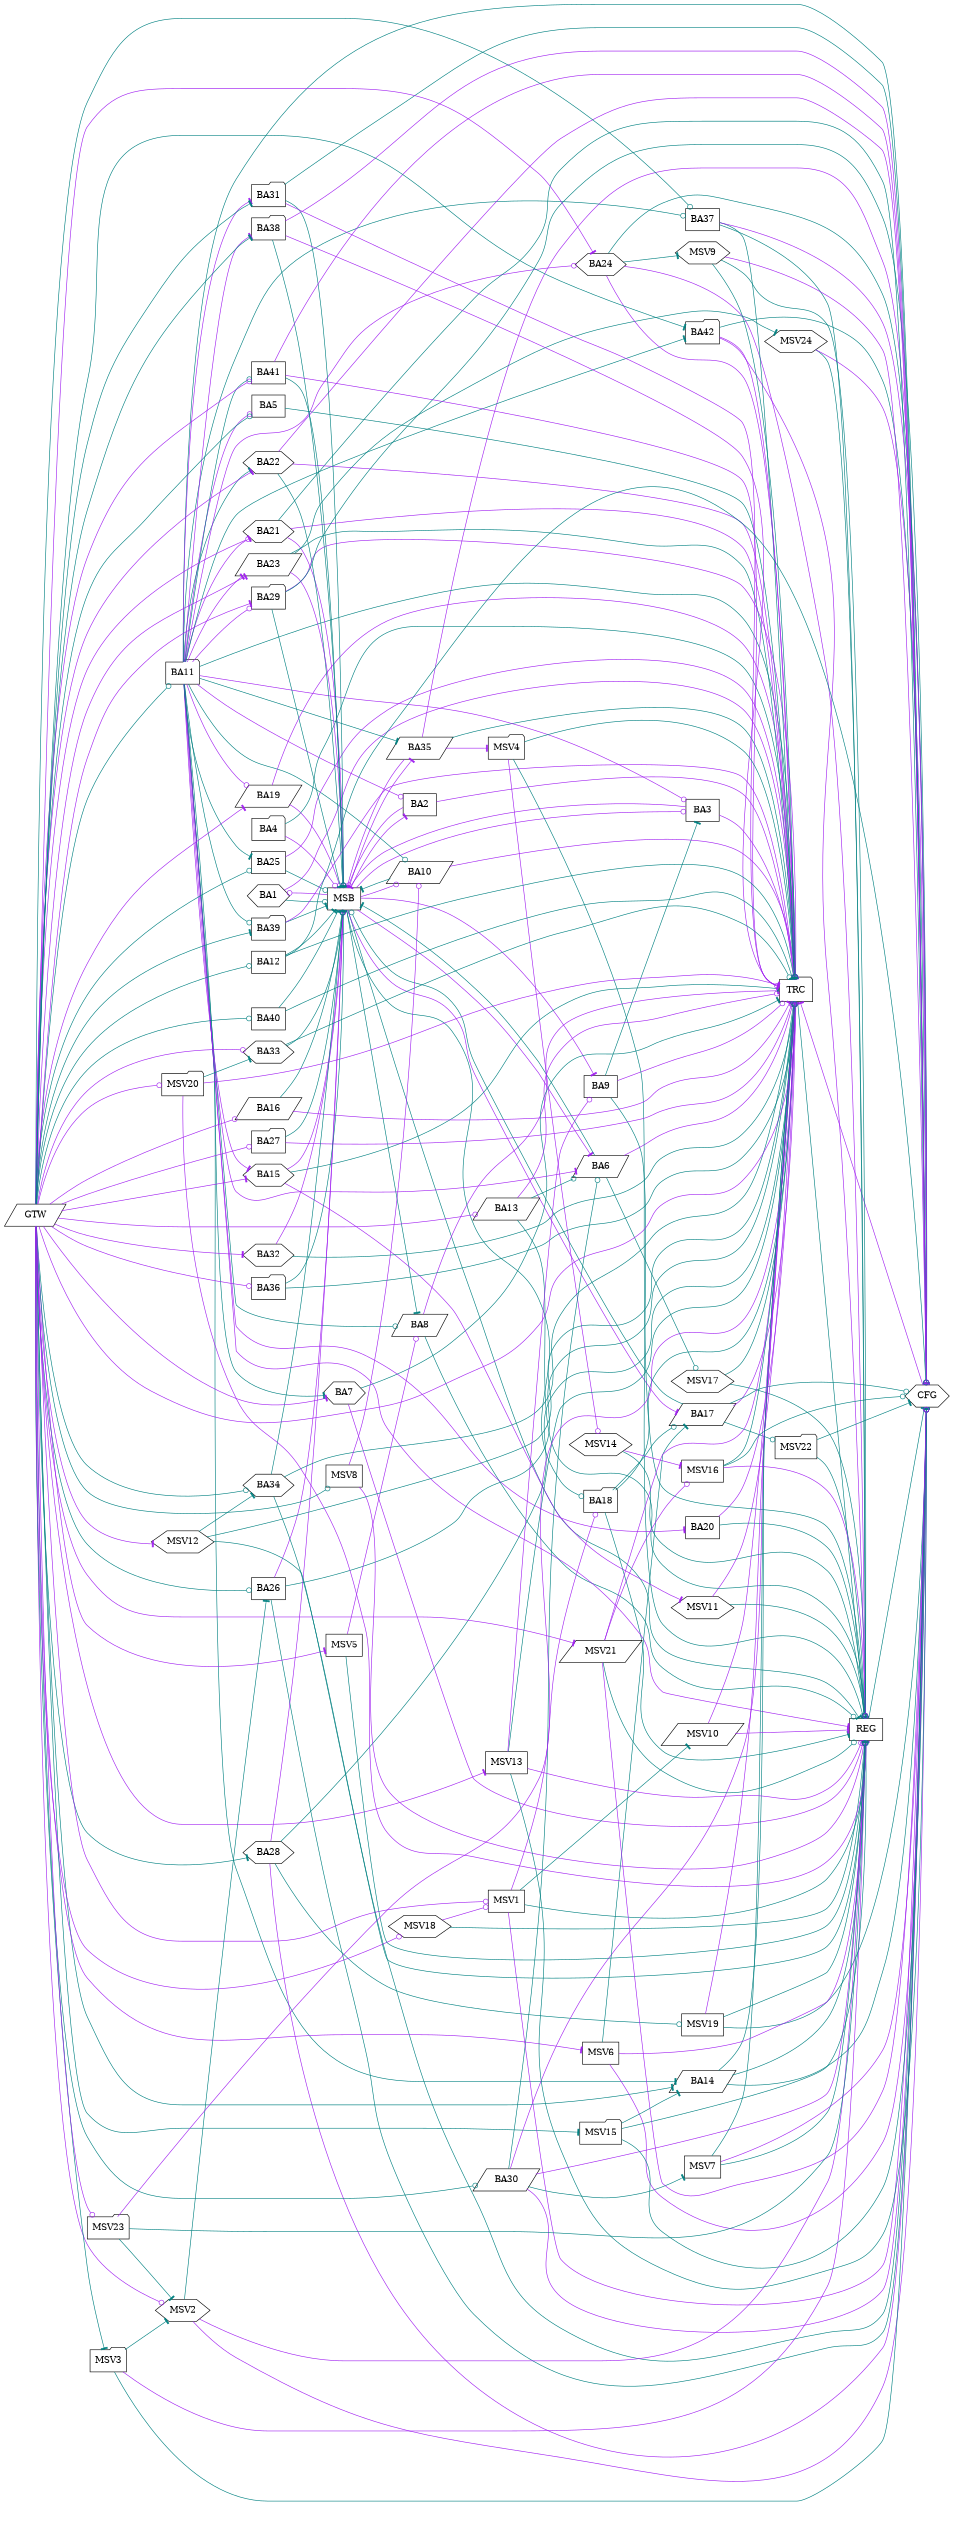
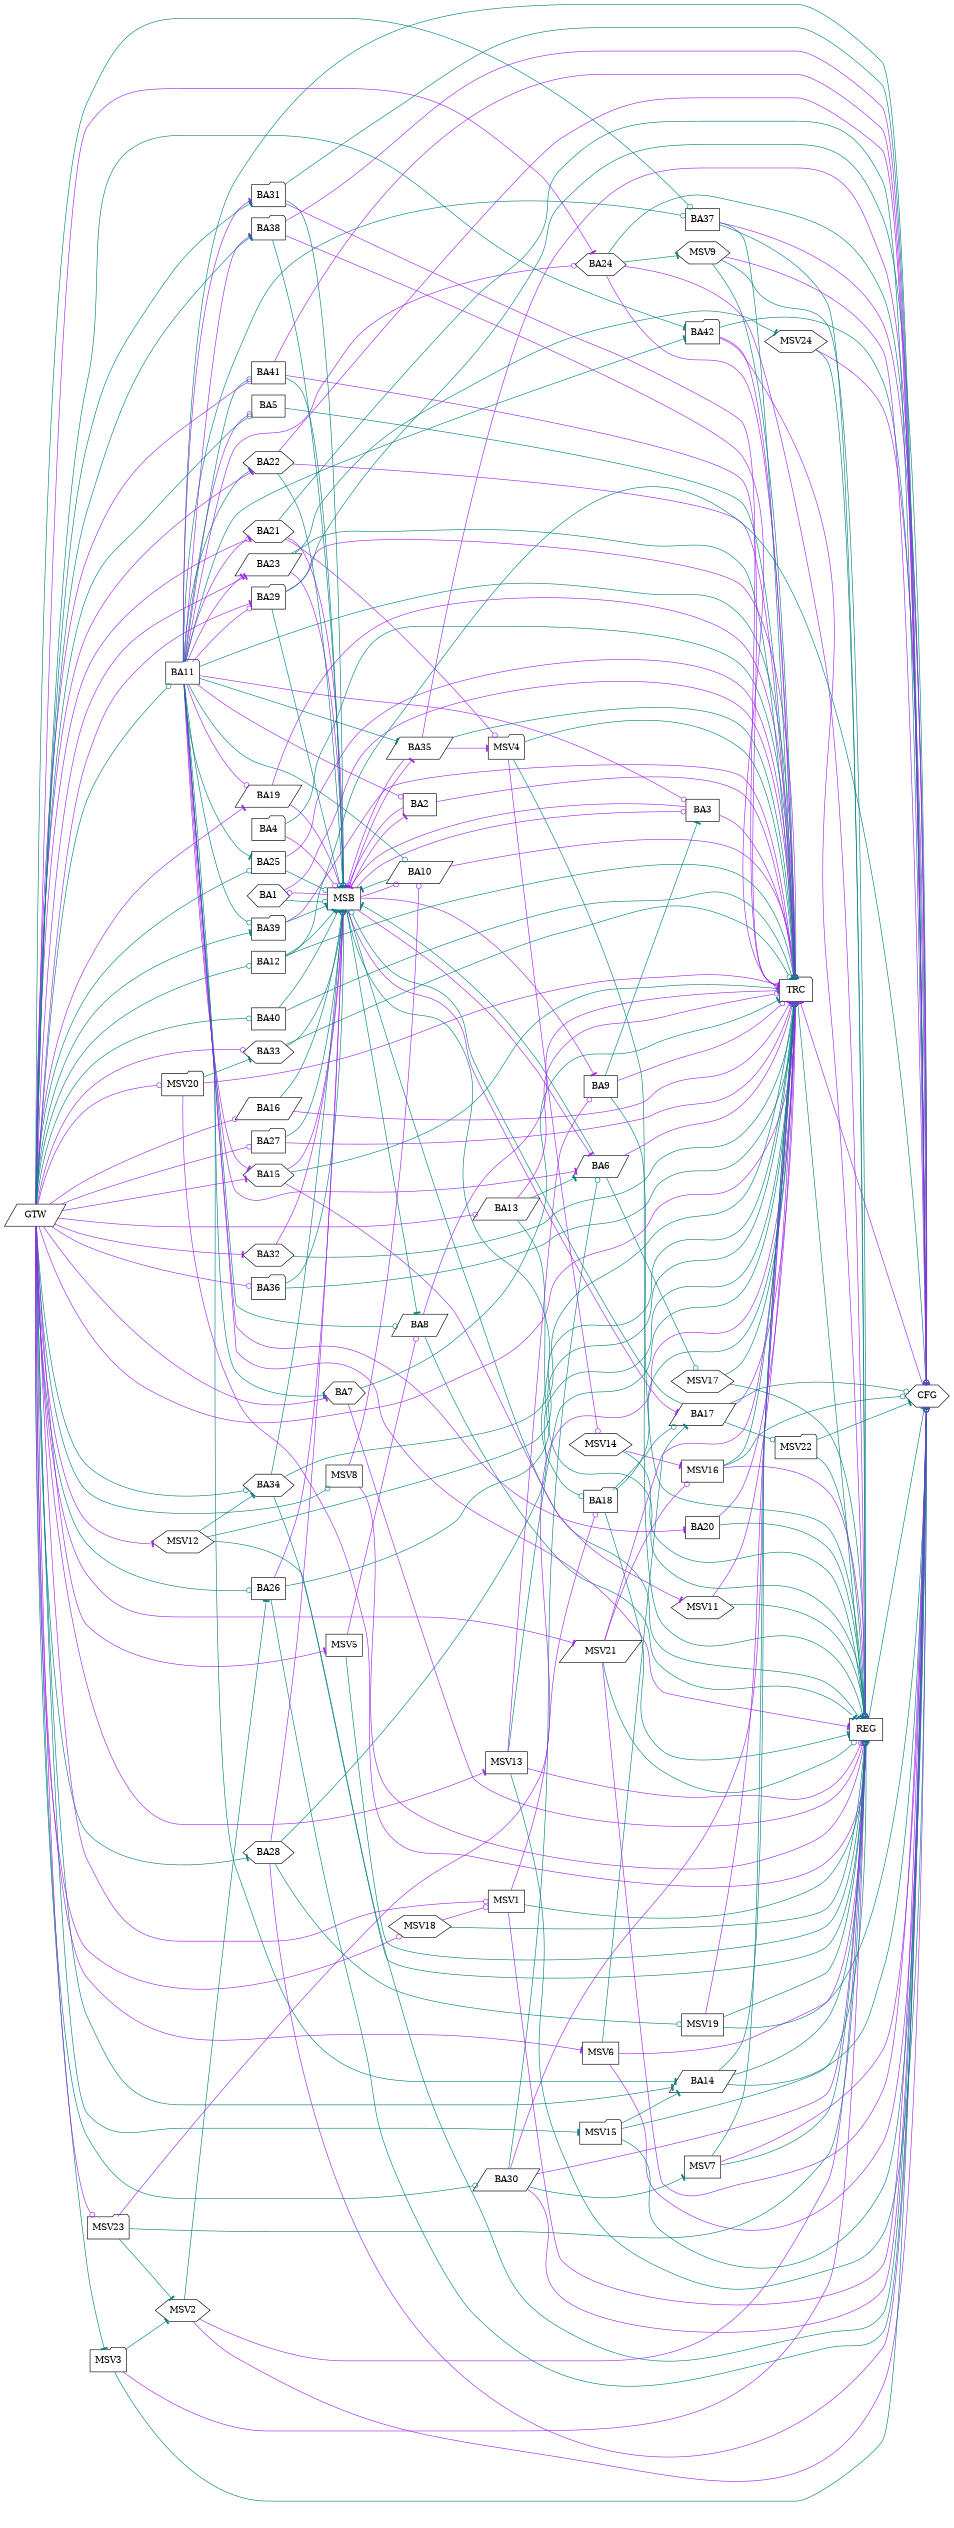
(731, 540) -> (390, 624)
(551, 1189) -> (551, 1189)
(614, 1593) -> (614, 1593)
(703, 1734) -> none
(46, 1839) -> none
